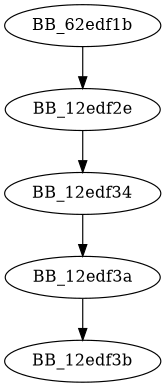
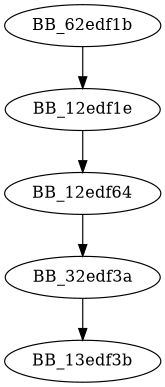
(83, 110) -> (83, 110)
(83, 193) -> (83, 193)
(83, 277) -> (83, 277)
(83, 361) -> (83, 361)
